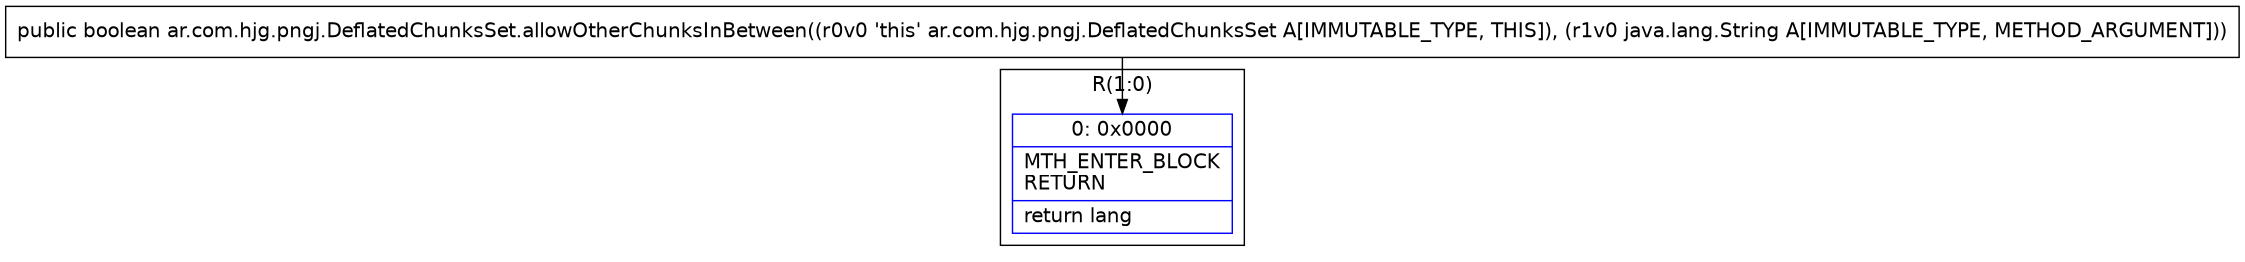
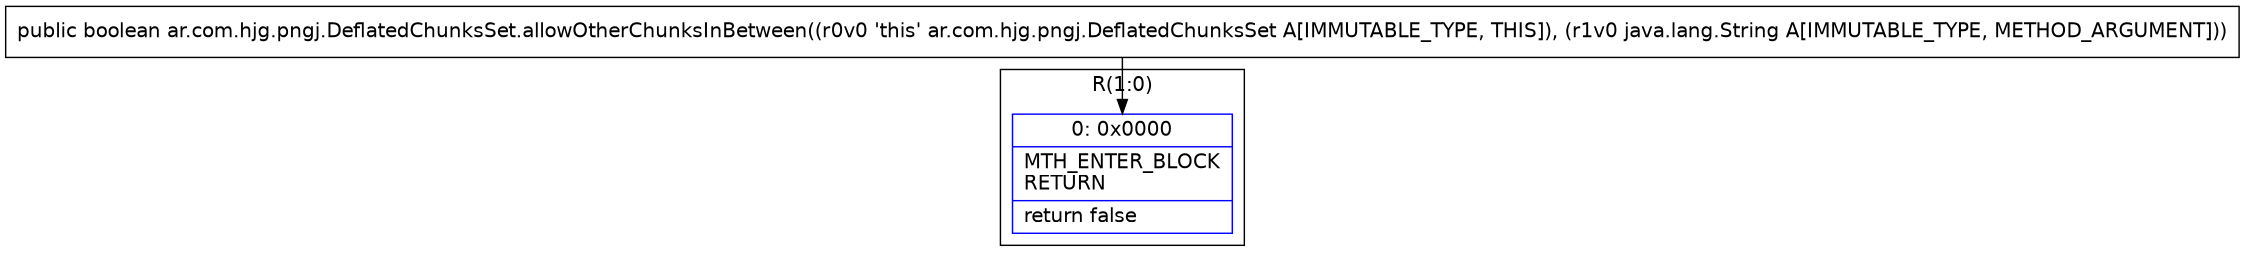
(1078, 216) -> (1081, 216)
